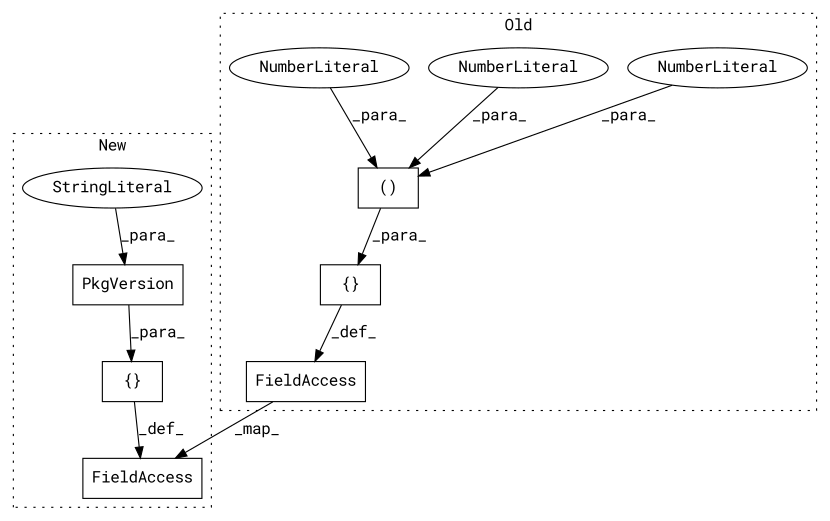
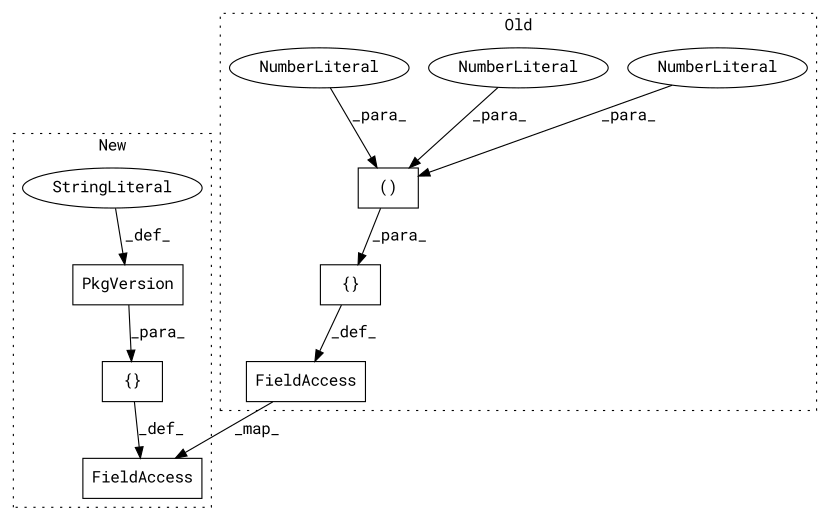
(148, 236) -> (148, 236)
